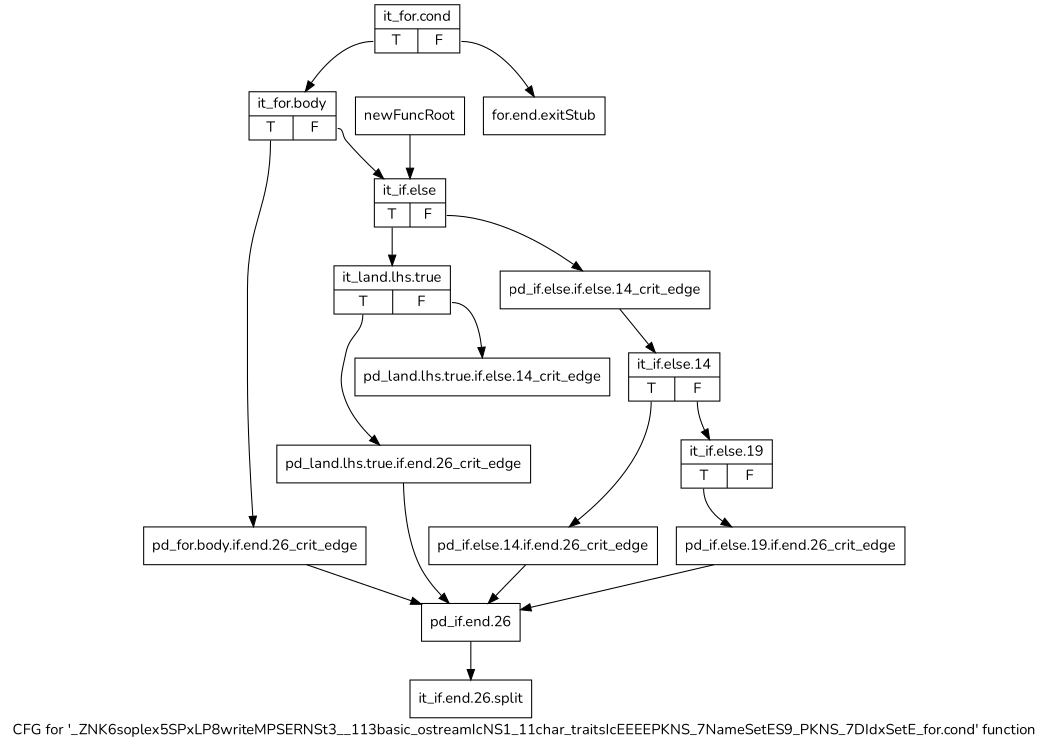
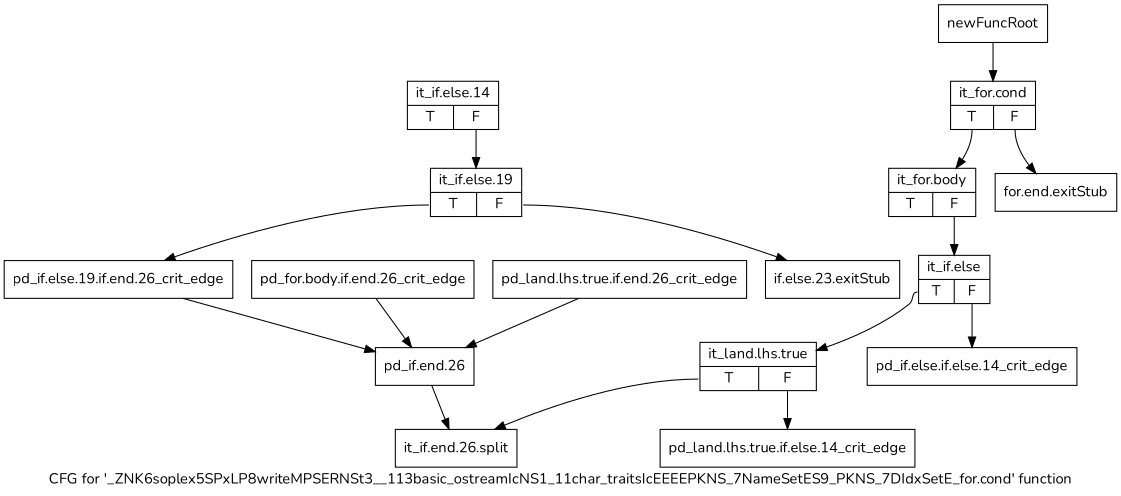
(410, 152) -> (993, 57)
none -> (833, 279)
(247, 327) -> none
(634, 327) -> none
(341, 378) -> (599, 393)
(543, 546) -> none
